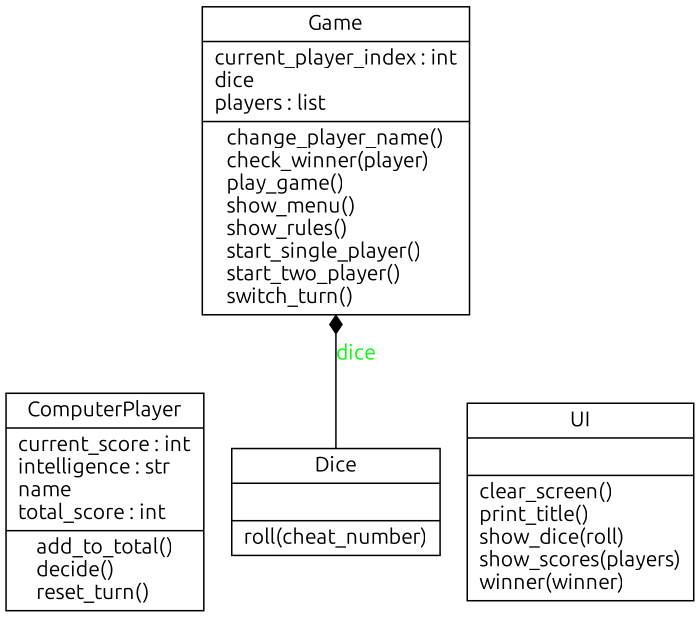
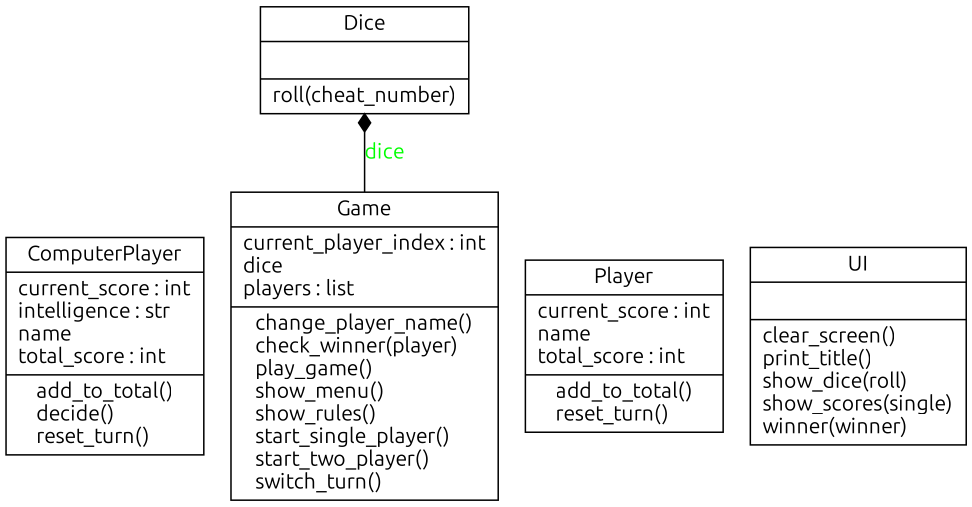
none -> (624, 346)
(336, 391) -> (365, 162)
(580, 560) -> (858, 404)
